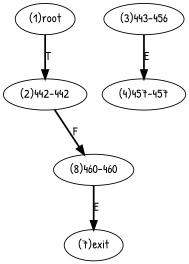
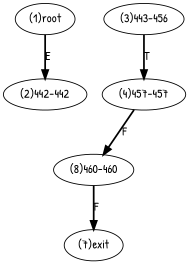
(48, 57) -> (48, 57)
(147, 57) -> (147, 57)
(67, 128) -> (121, 129)
(97, 208) -> (97, 208)
